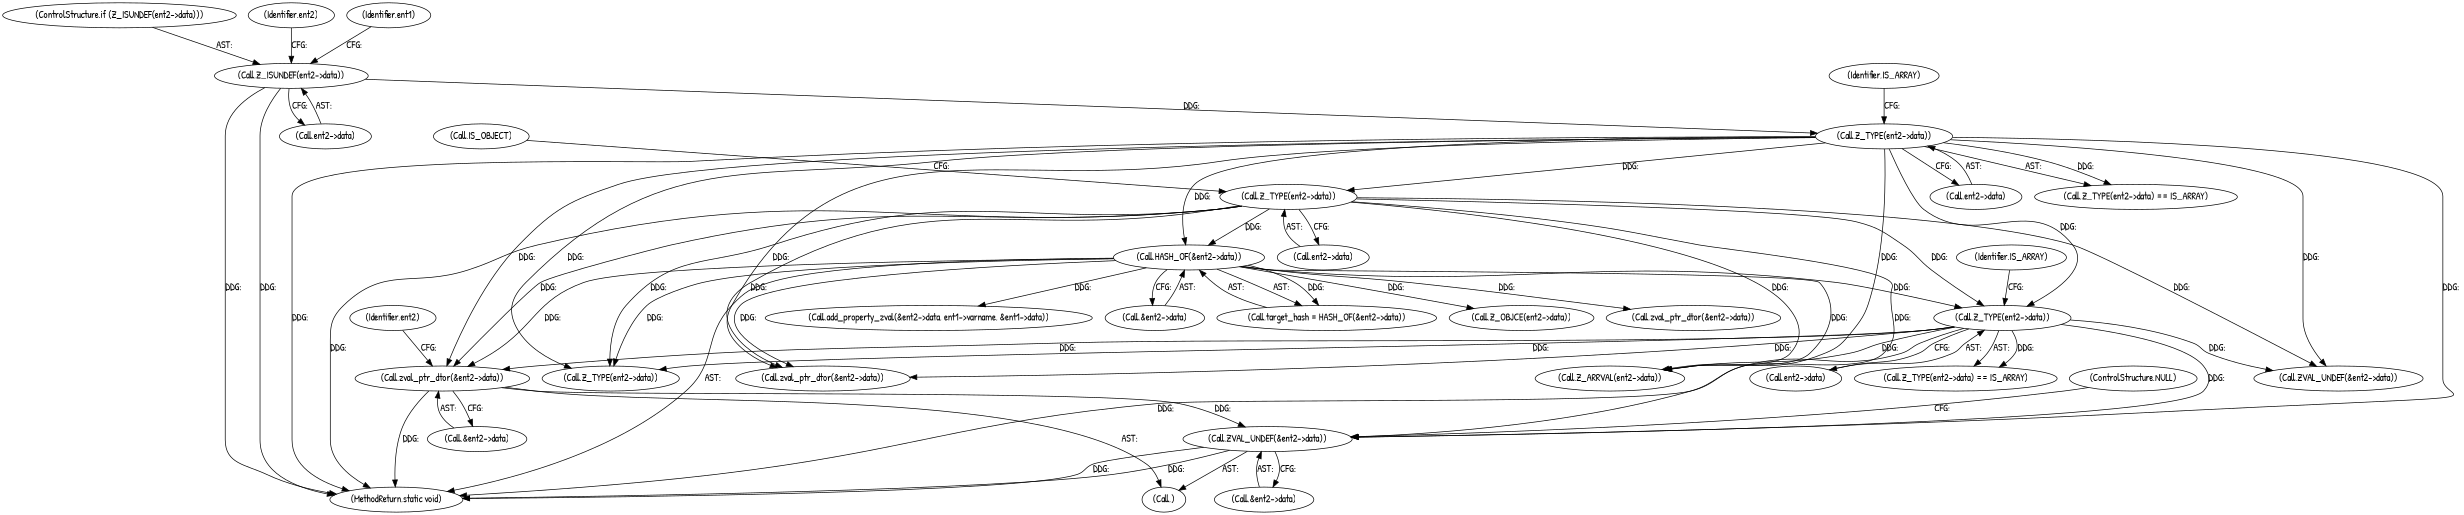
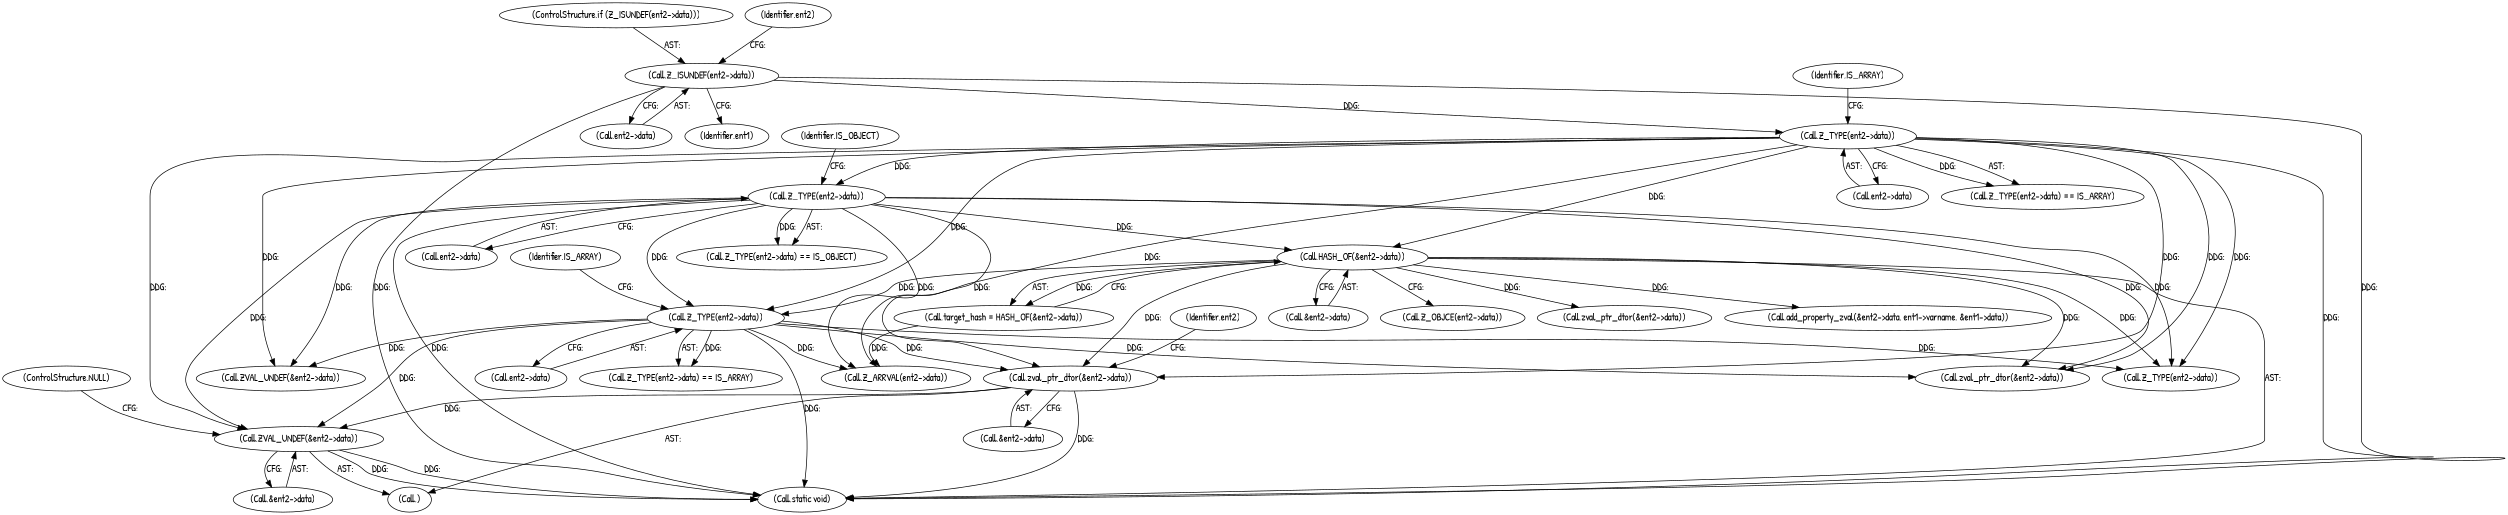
(344, 43) -> (713, 103)
(481, 136) -> (840, 136)
none -> (782, 257)
(1461, 272) -> (872, 342)
(1237, 288) -> (1120, 288)
(1397, 288) -> (1417, 288)
(396, 500) -> (802, 500)
